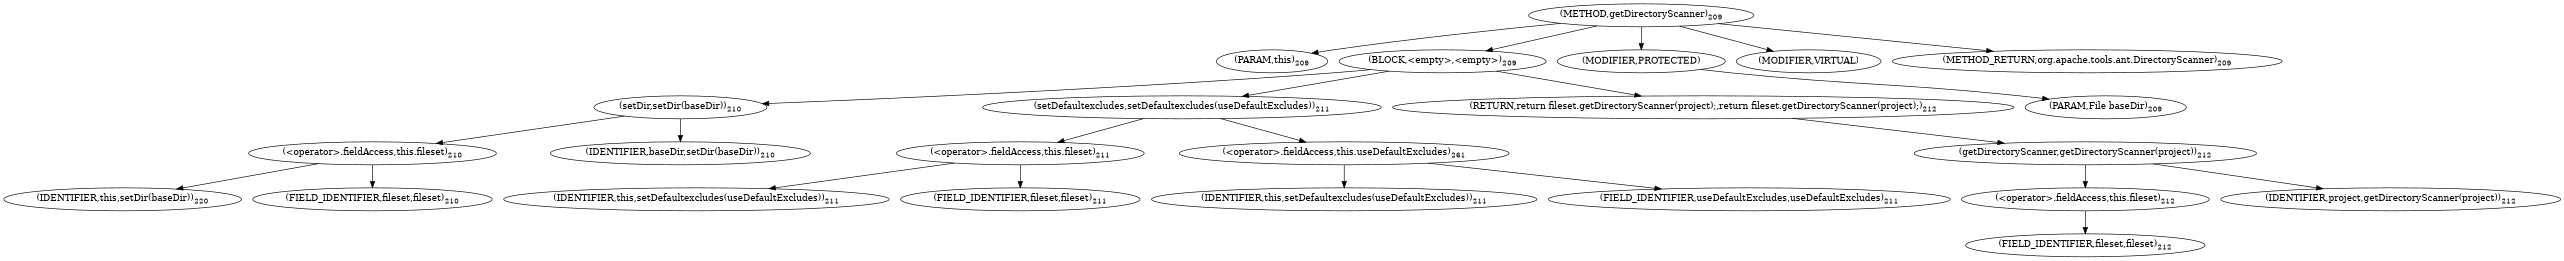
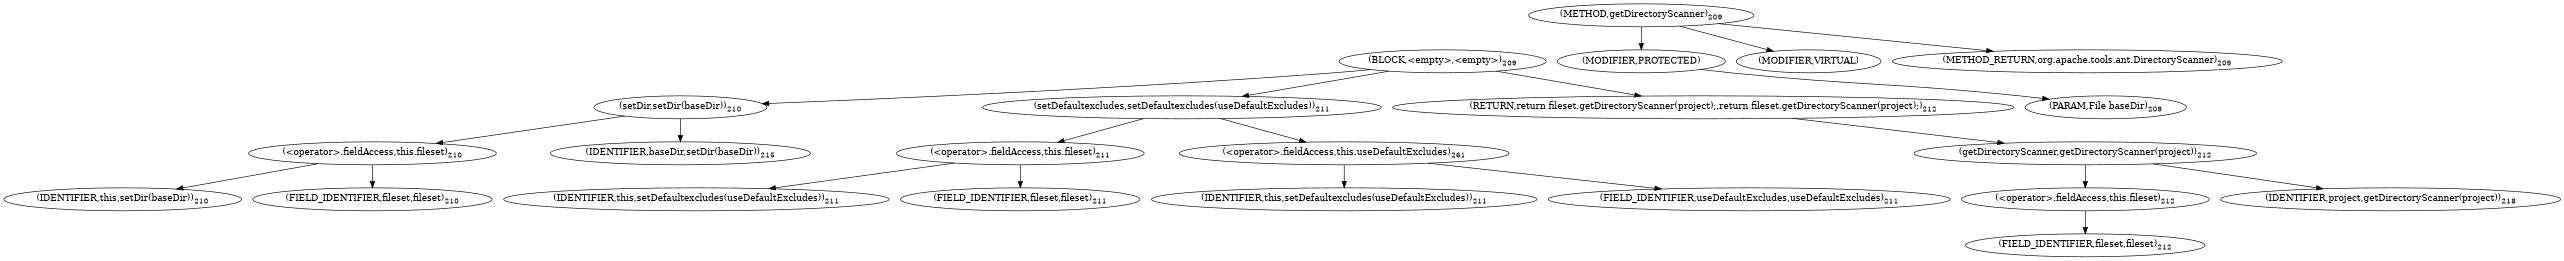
(1545, 38) -> none
(1272, 61) -> none
(768, 152) -> (768, 152)
(202, 198) -> (202, 198)
(2509, 198) -> (2509, 198)
